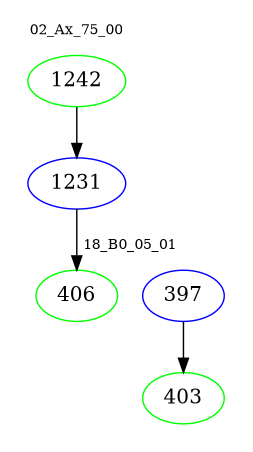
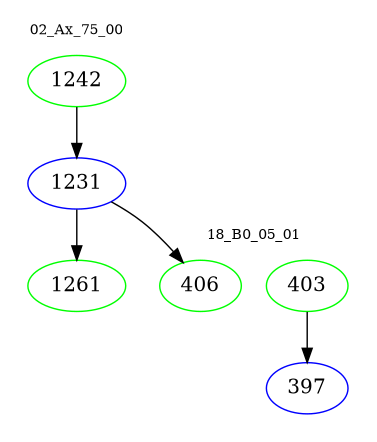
none -> (77, 286)
(183, 340) -> (307, 330)
